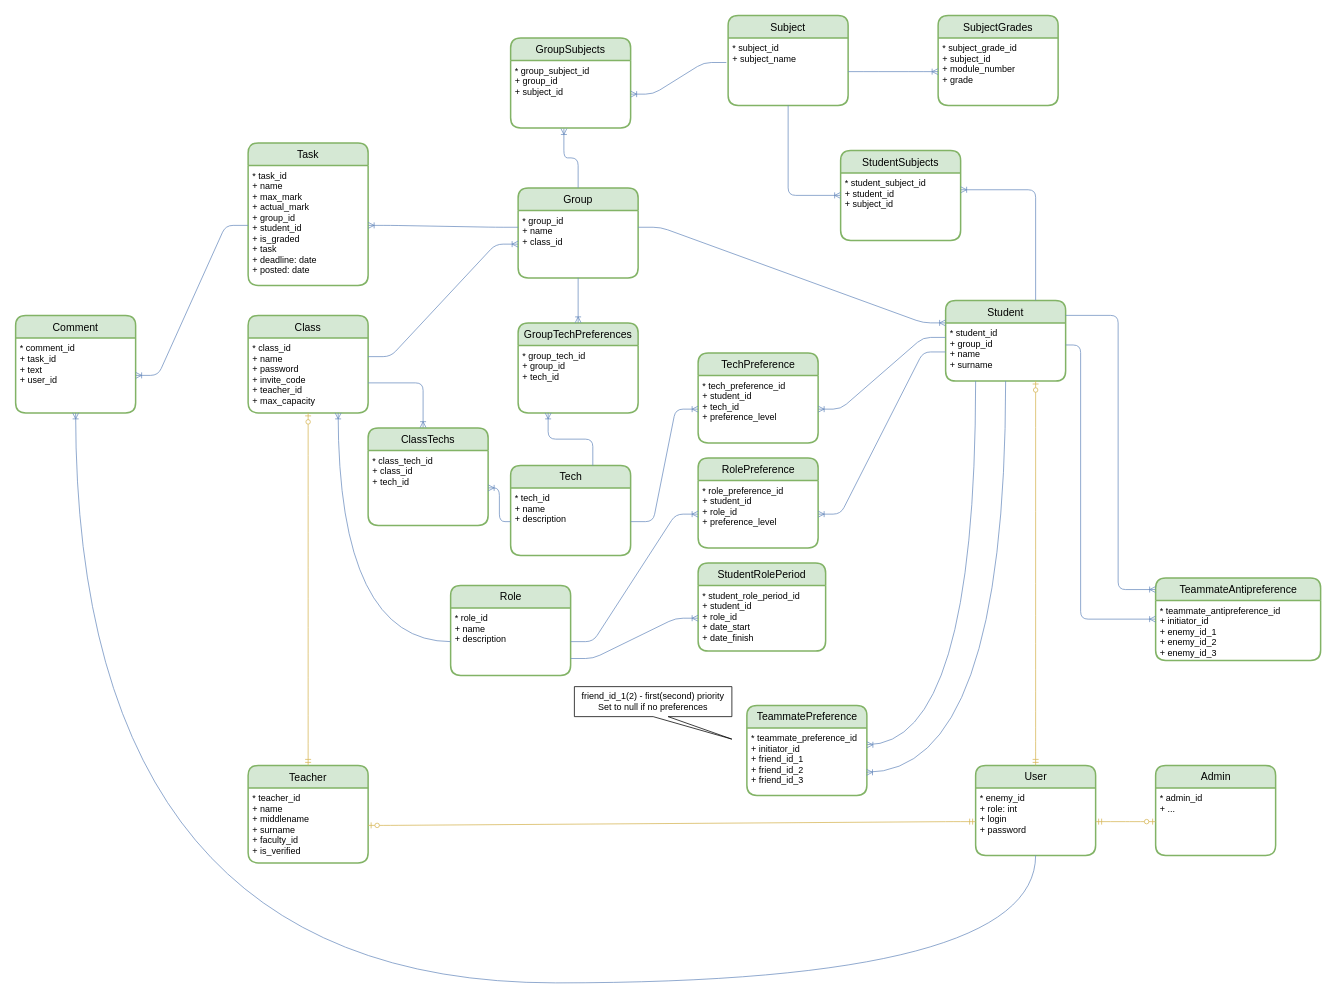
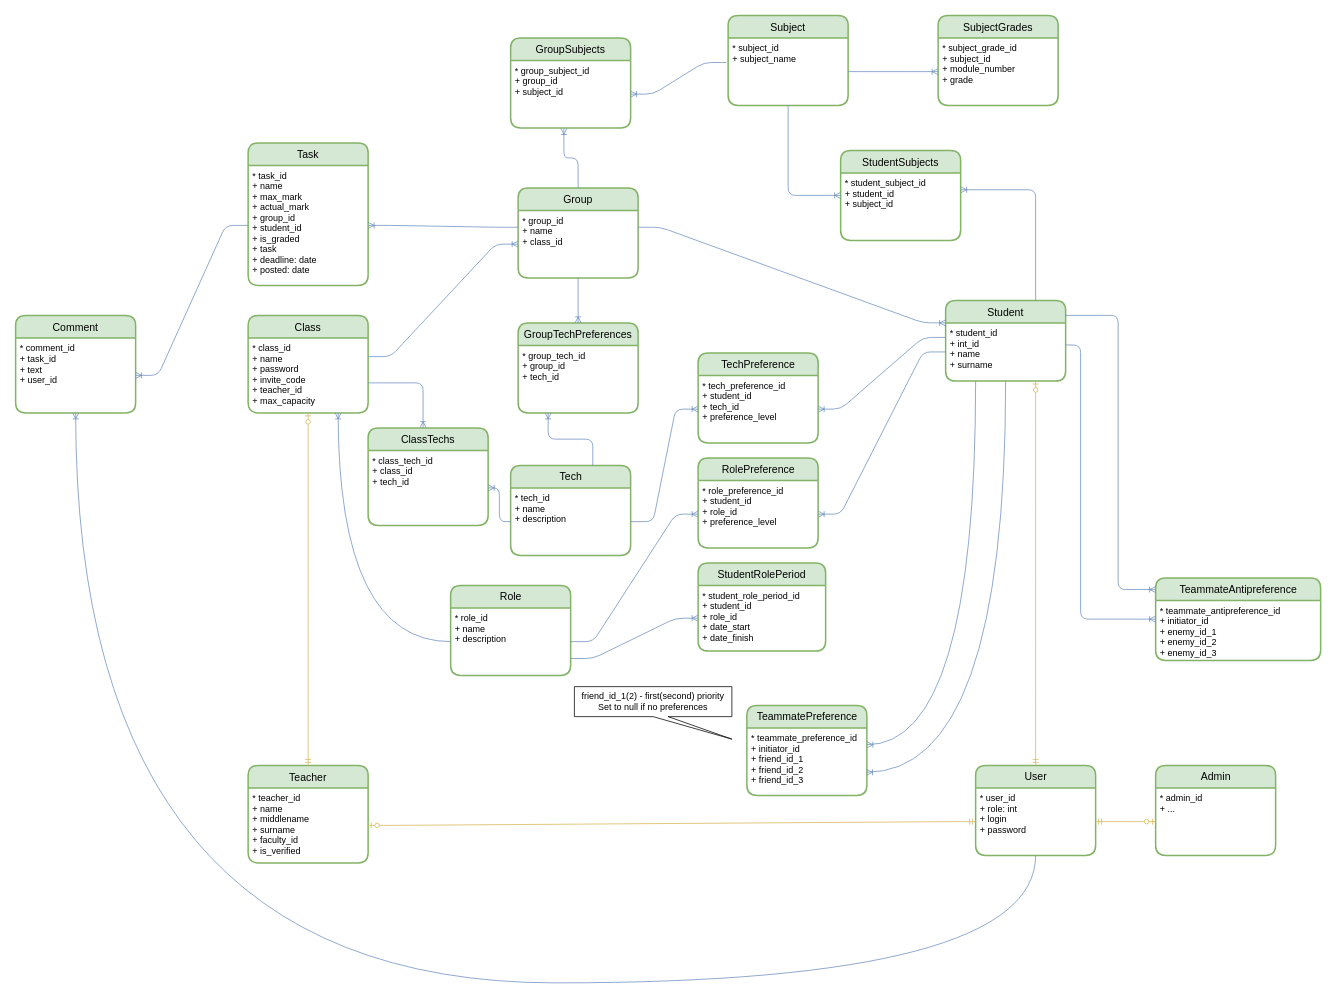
(977, 333) -> (977, 333)
(1002, 798) -> (1000, 798)
